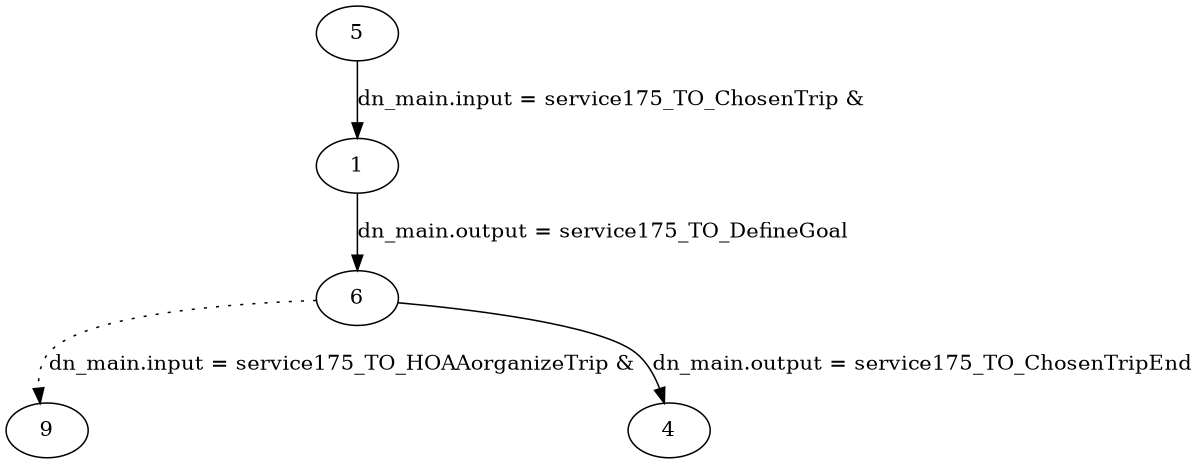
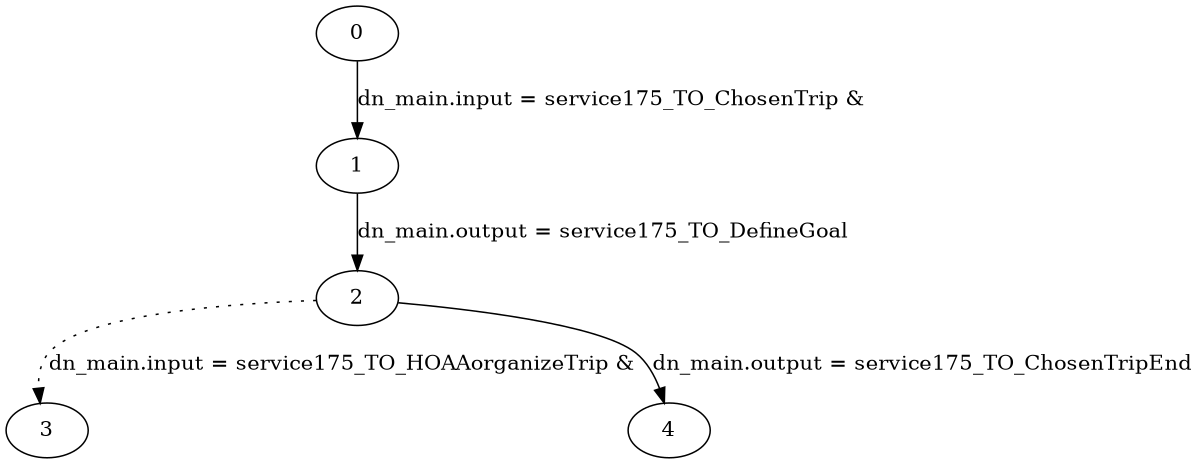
(357, 33) -> (357, 33)
(357, 298) -> (357, 298)
(47, 430) -> (47, 430)
